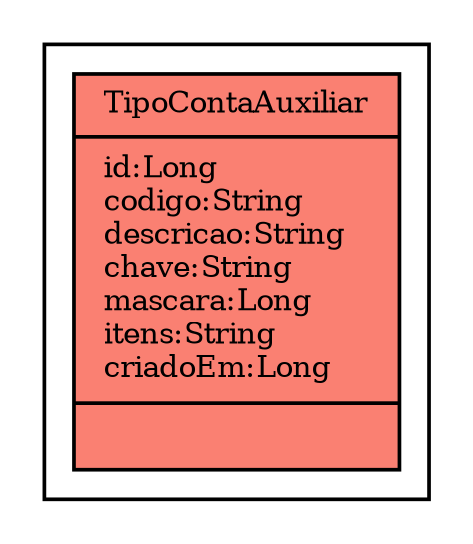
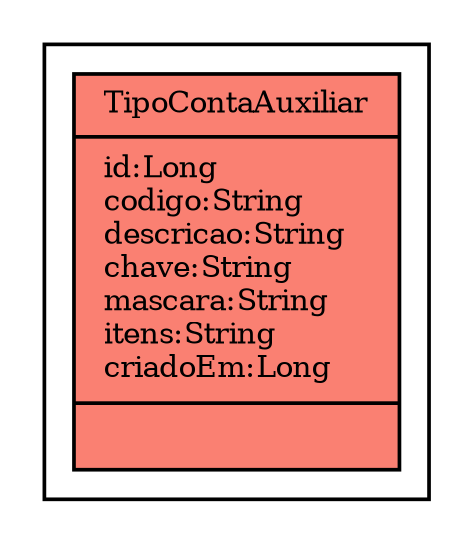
(209, 301) -> (216, 301)
